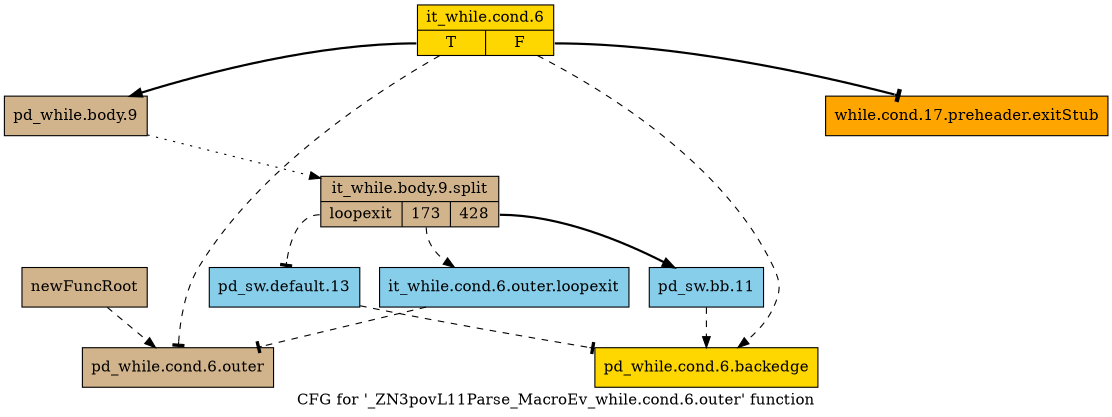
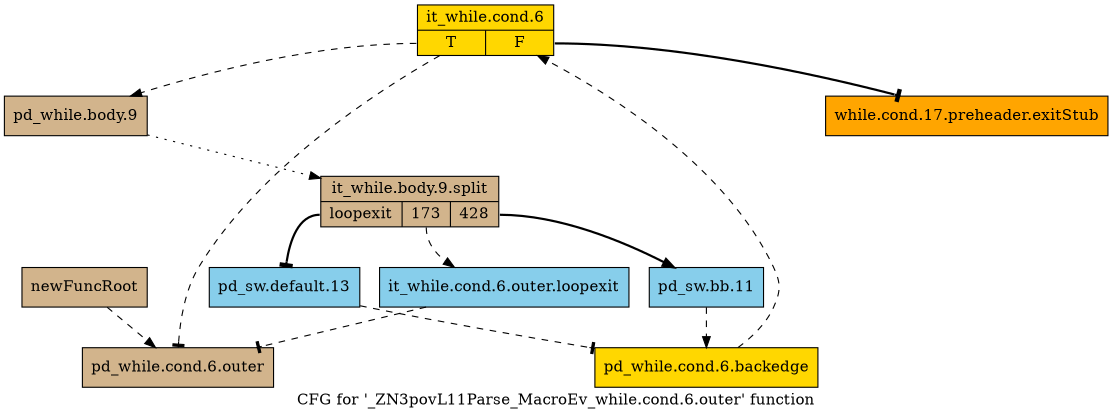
(277, 58) -> (277, 58)
(703, 172) -> (711, 180)
(296, 232) -> (296, 232)
